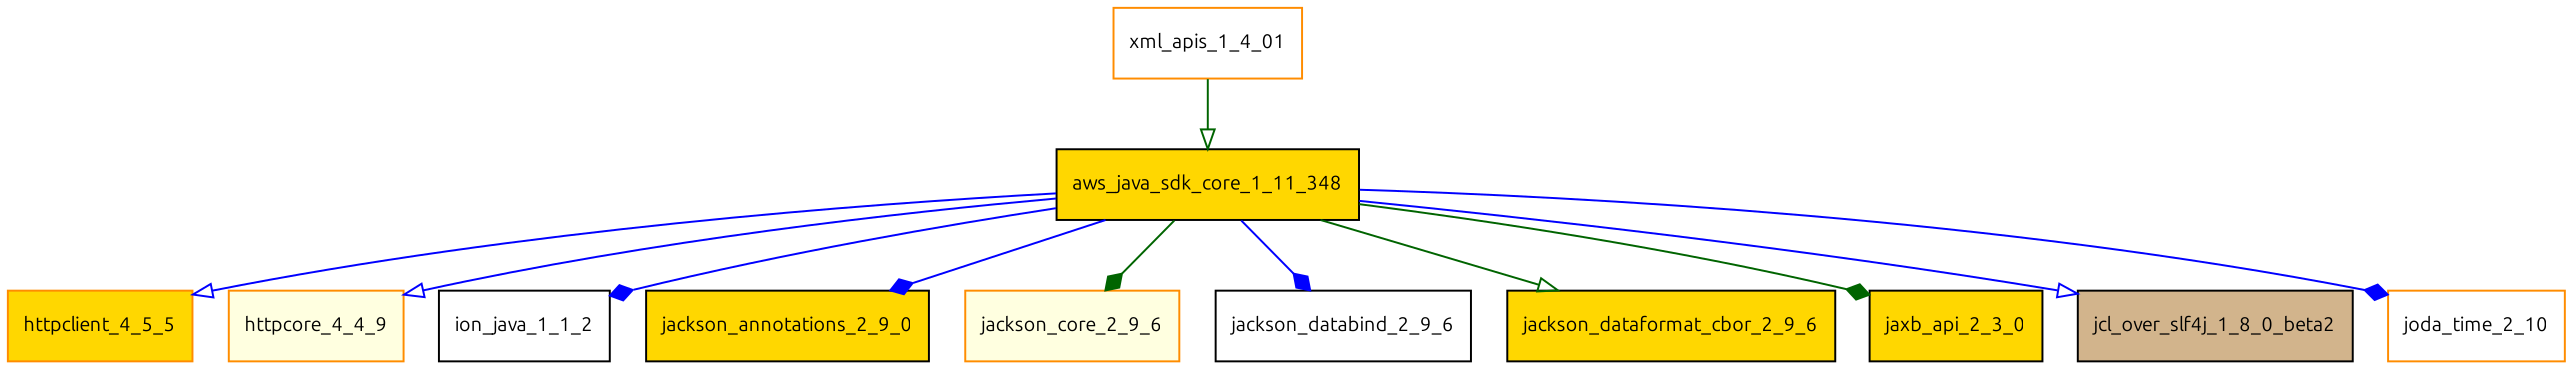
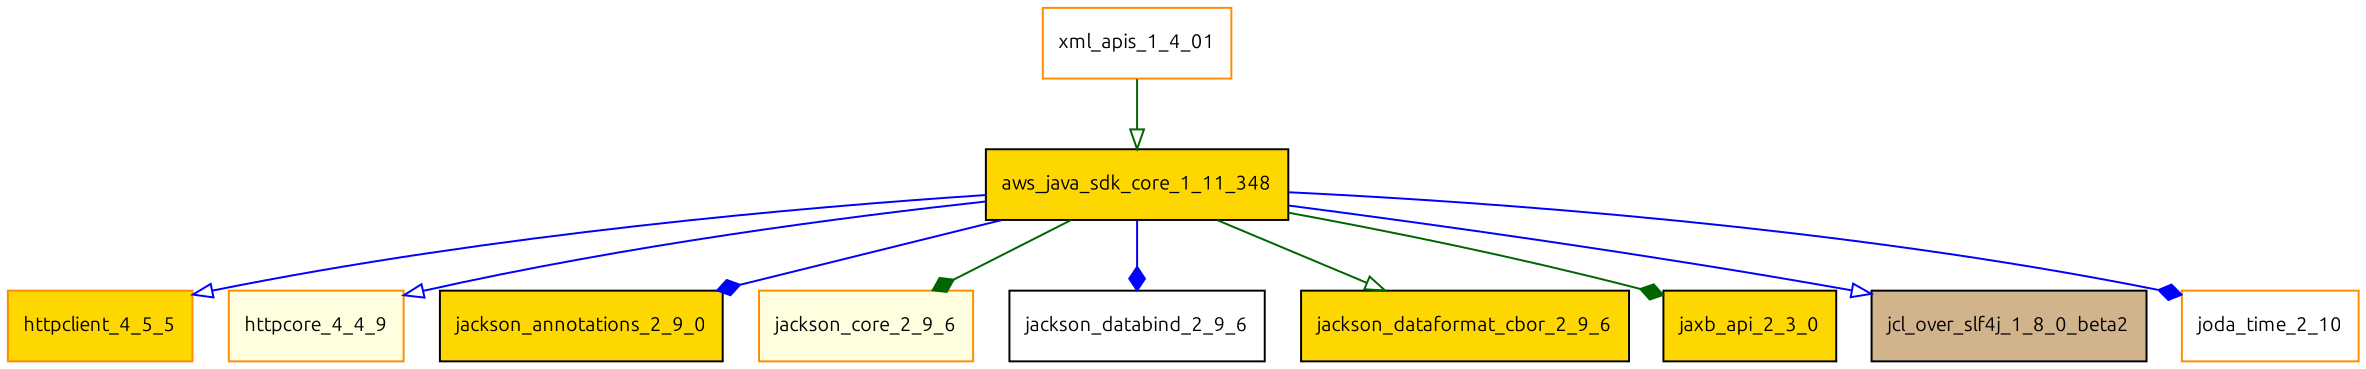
(524, 326) -> none
